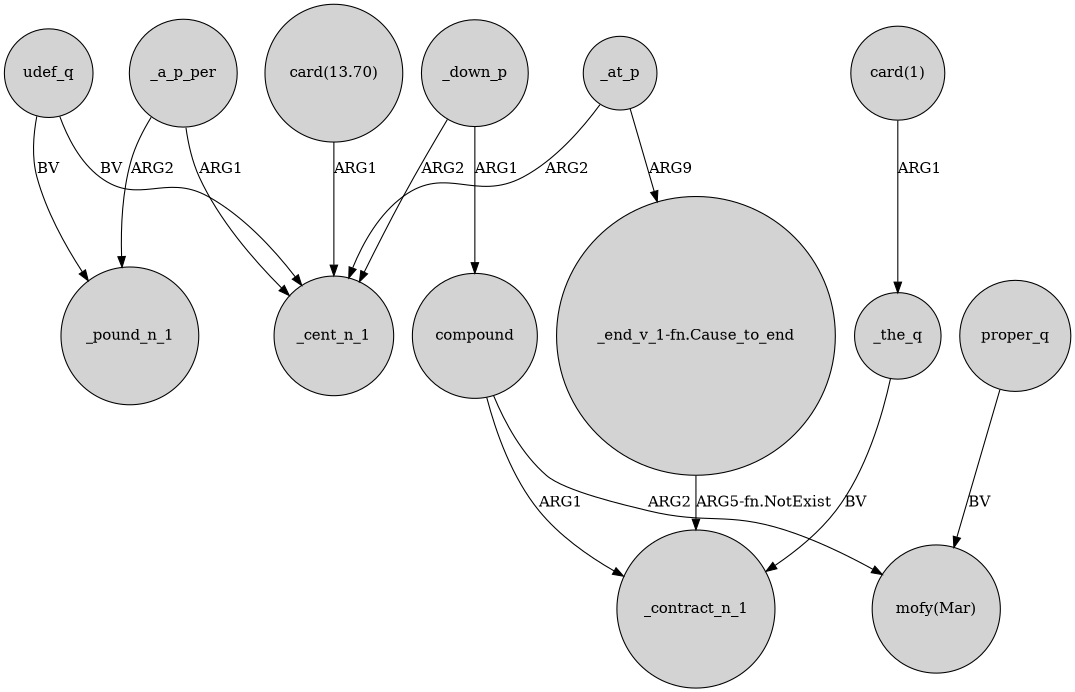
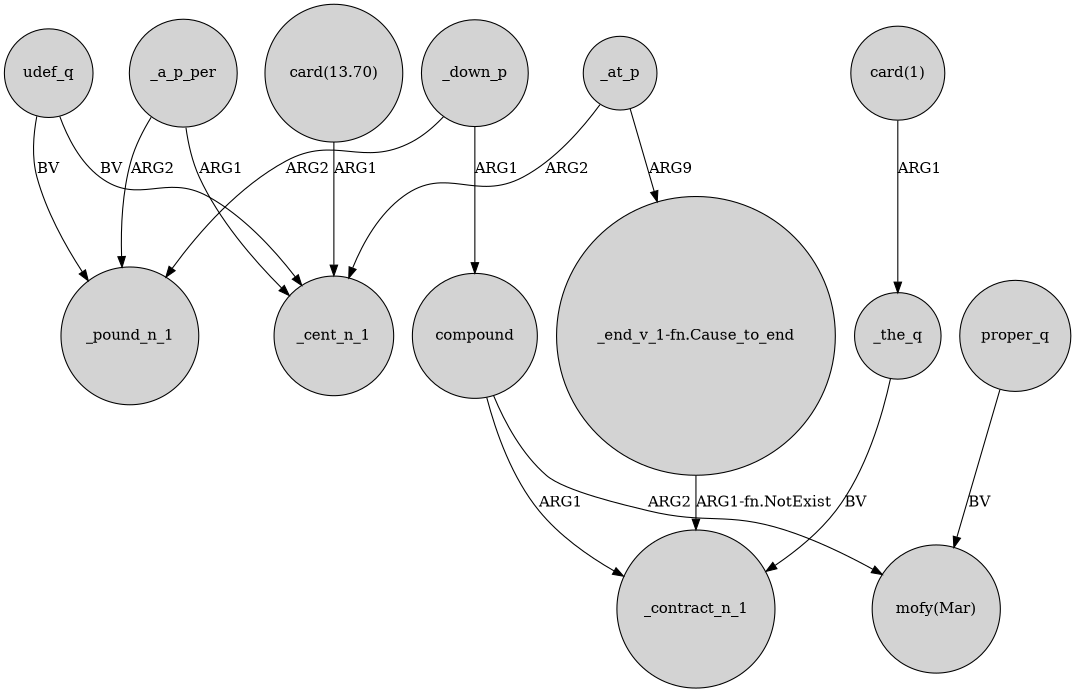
(410, 183) -> (292, 159)
(764, 503) -> (764, 503)
